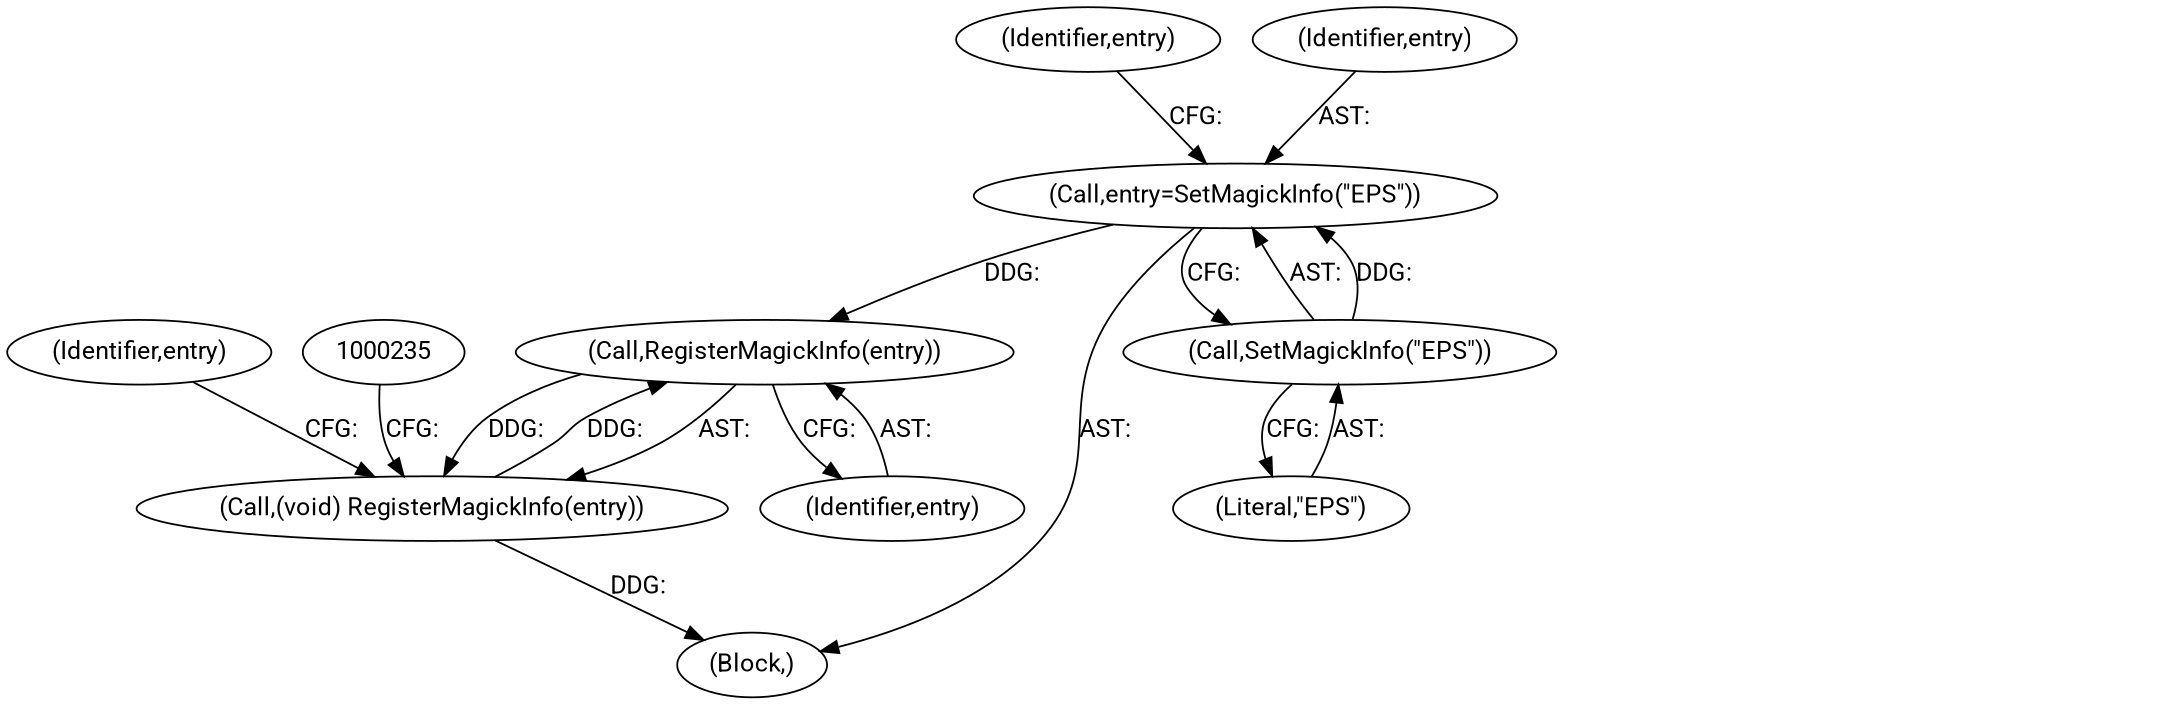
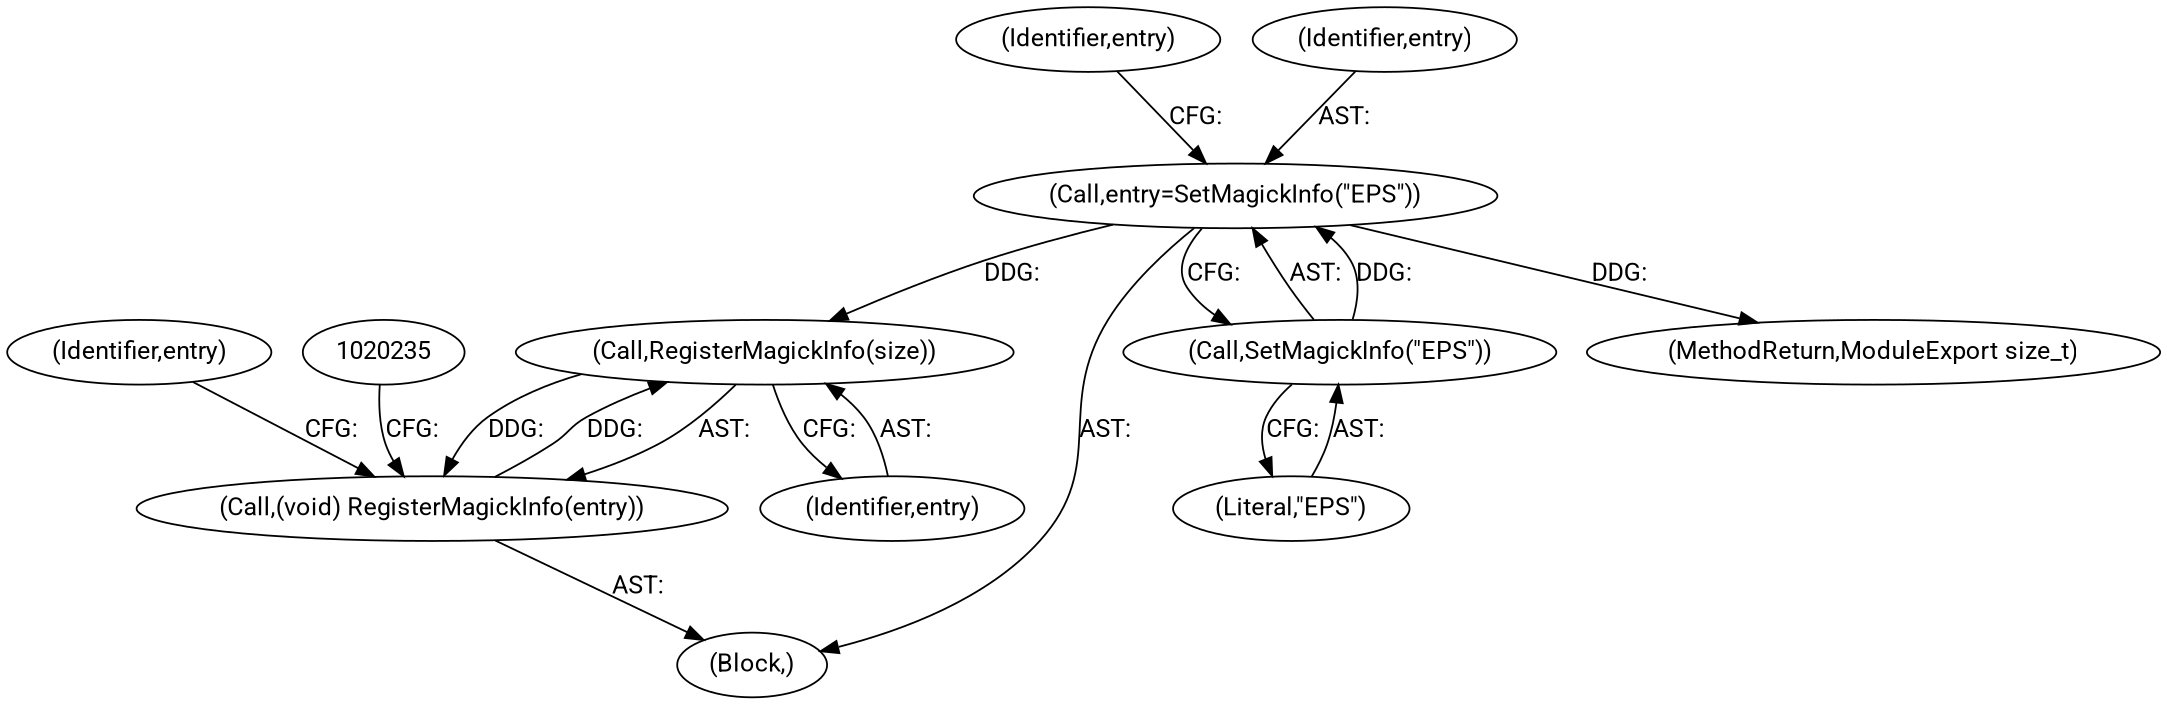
(384, 352) -> (384, 352)
(765, 352) -> (765, 352)
none -> (1874, 352)
(643, 587) -> (643, 587)
